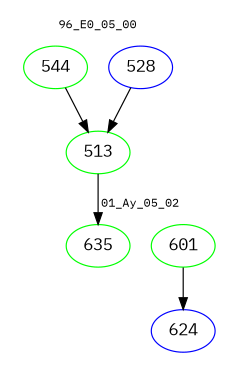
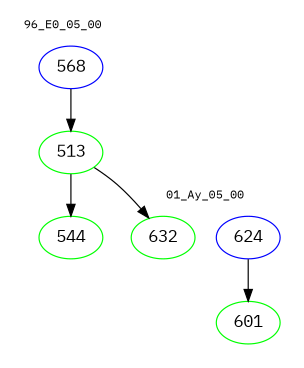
(141, 67) -> (71, 67)
(74, 105) -> (71, 189)
(141, 204) -> (206, 196)
(98, 246) -> (163, 238)
(183, 283) -> (248, 274)
